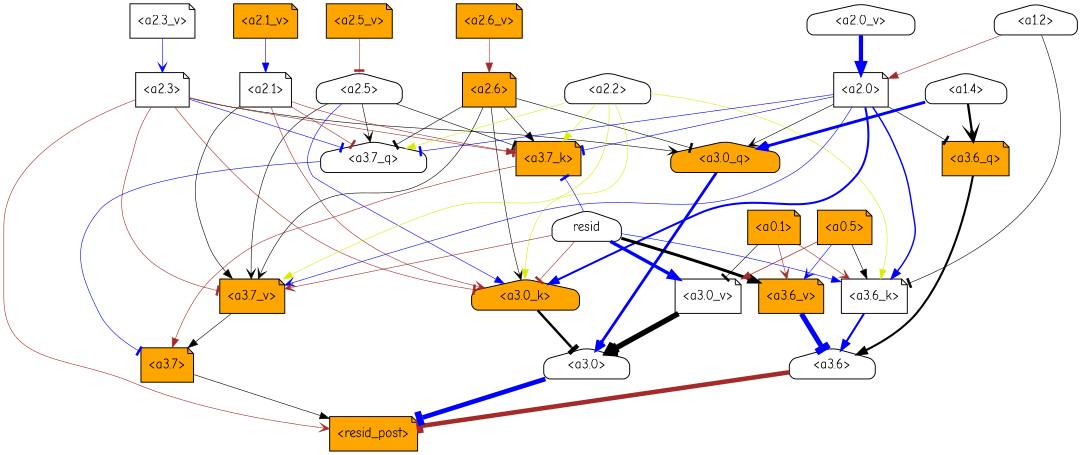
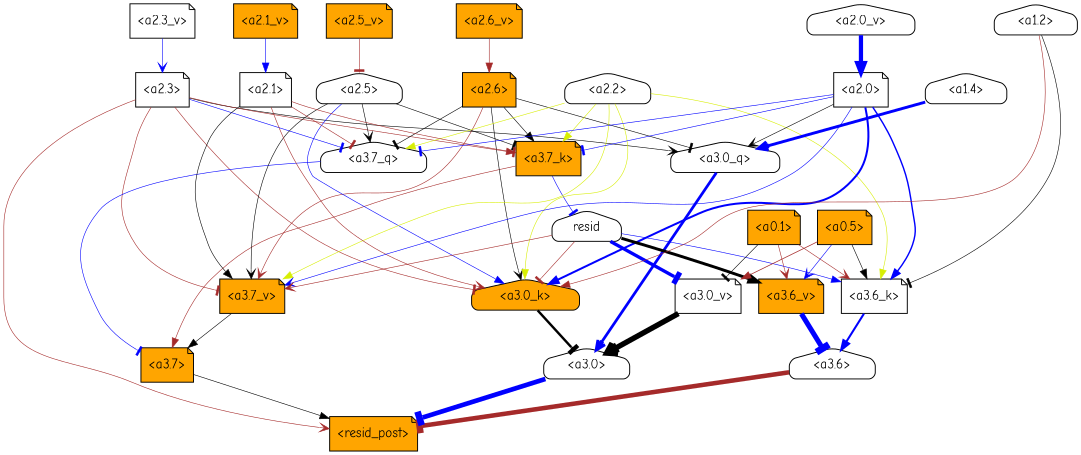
(950, 55) -> (861, 202)
(725, 159) -> (725, 159)
(976, 159) -> none
(375, 193) -> (375, 193)
(575, 195) -> (559, 190)
(642, 259) -> (638, 256)
